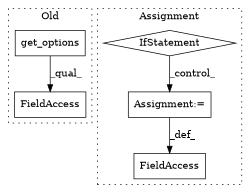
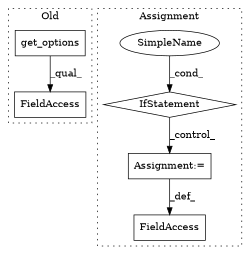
none -> (170, 43)
